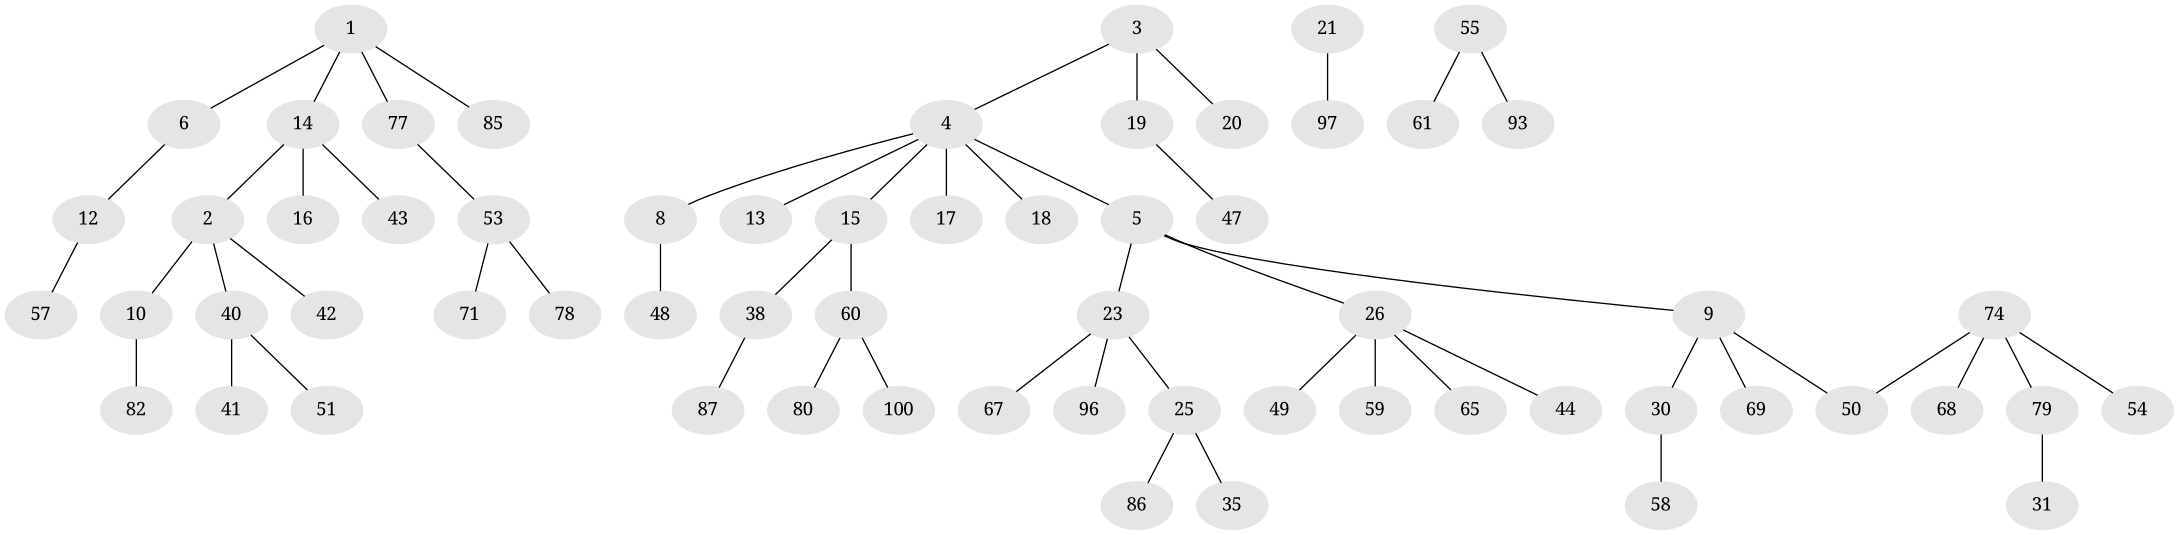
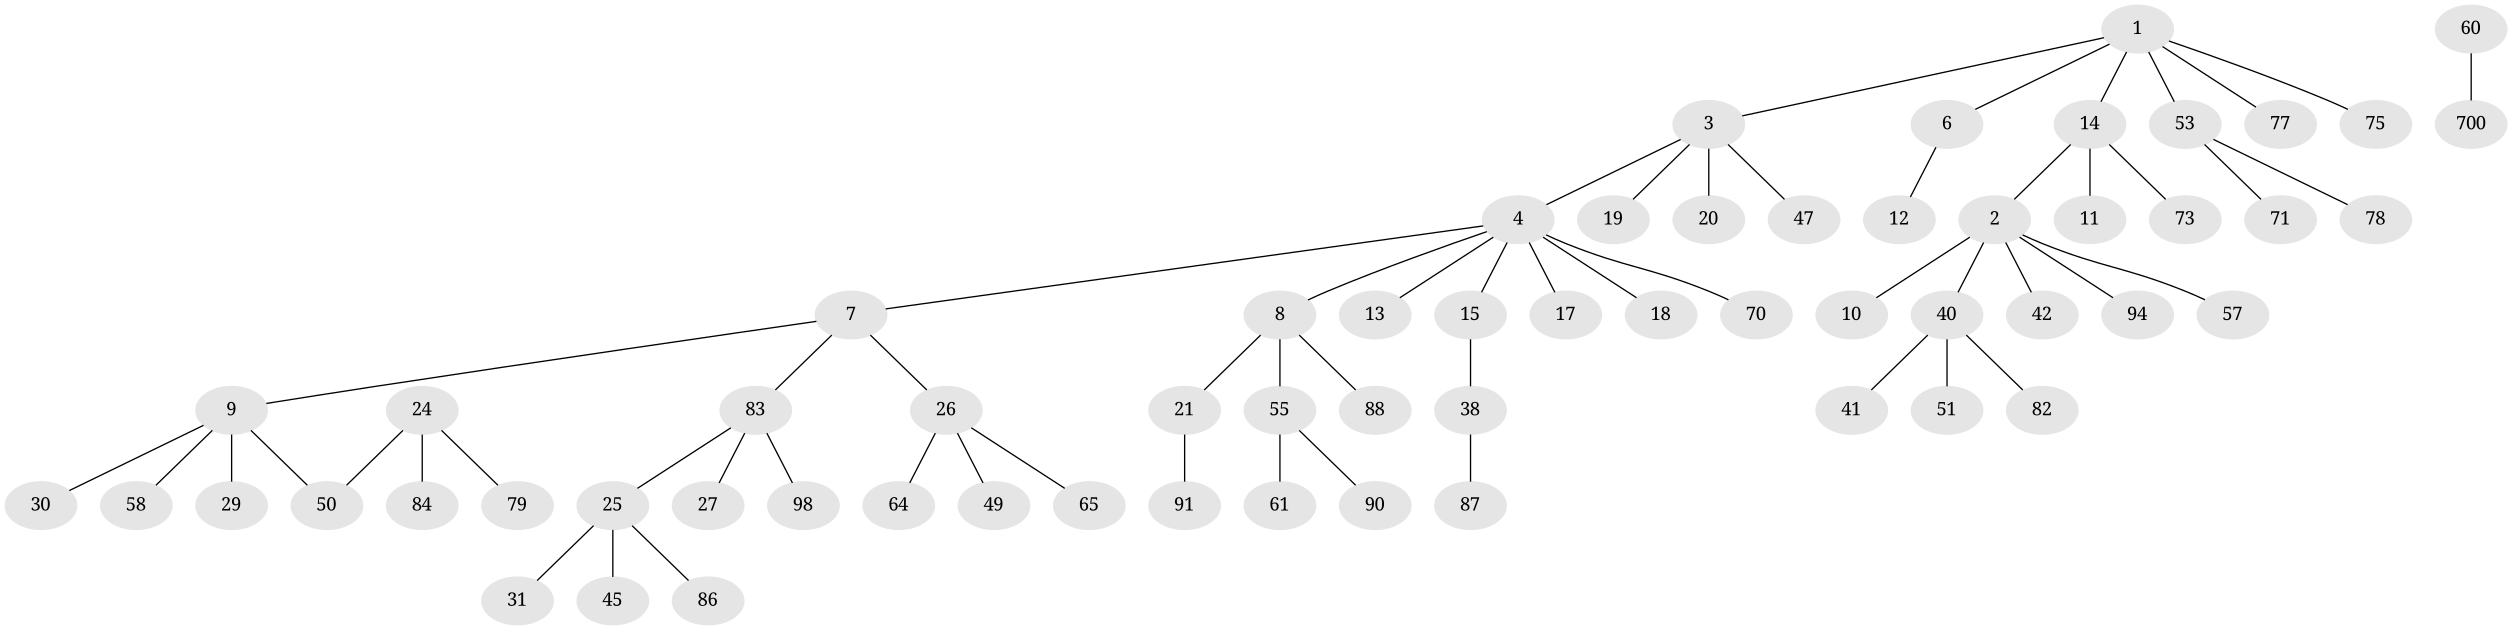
none -> (1923, 77)
(494, 124) -> (2376, 124)
(1328, 124) -> (1185, 506)
(1518, 124) -> (1375, 506)
(446, 172) -> (2161, 77)
(1184, 172) -> (1756, 172)
(303, 220) -> (2090, 220)
(398, 220) -> (2185, 220)
(1137, 220) -> (851, 315)
(65, 267) -> (2114, 267)
(851, 268) -> none
(660, 315) -> (1375, 410)
(1113, 315) -> (756, 410)
none -> (1756, 315)
(1995, 315) -> (422, 410)
none -> (2138, 315)
(136, 363) -> (1995, 363)
none -> (1232, 363)
none -> (1280, 363)
(803, 410) -> none
(899, 410) -> (2471, 124)
(994, 410) -> (708, 506)
(1089, 410) -> (803, 506)
(1375, 410) -> none
(1566, 410) -> (899, 506)
(1756, 410) -> (232, 506)
(1947, 410) -> none
(2138, 410) -> (422, 506)
(1661, 458) -> (184, 458)
(2042, 458) -> (565, 553)
(1232, 506) -> (613, 601)
